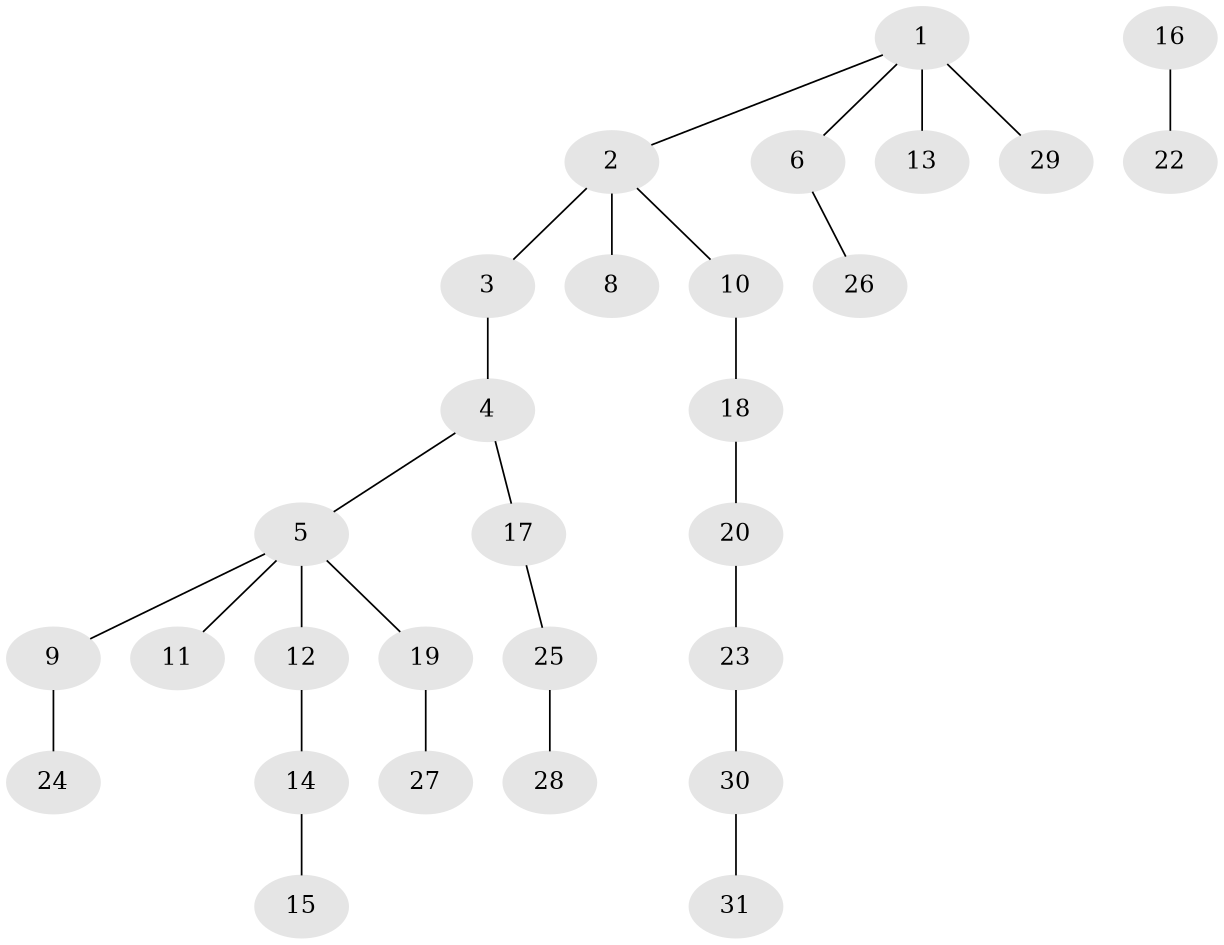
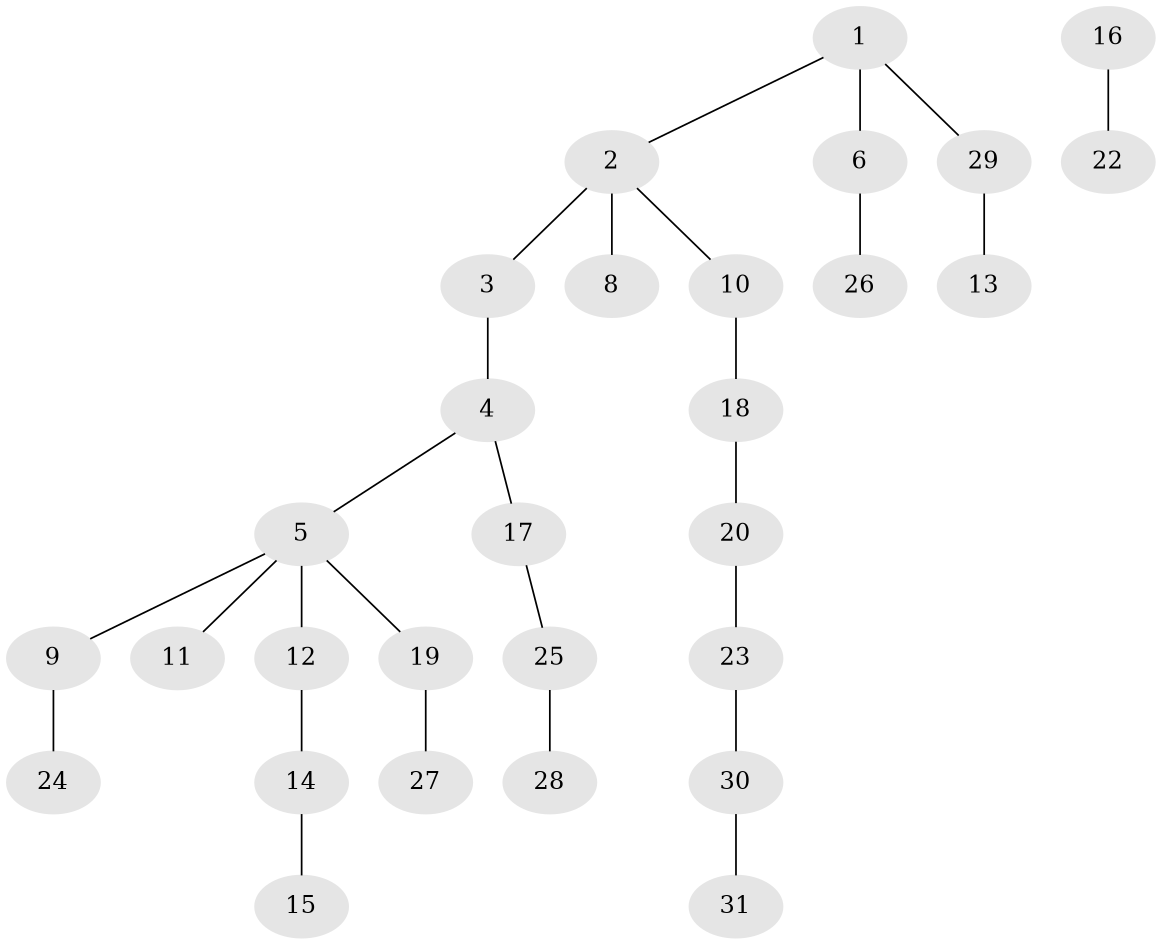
(922, 100) -> (984, 224)
